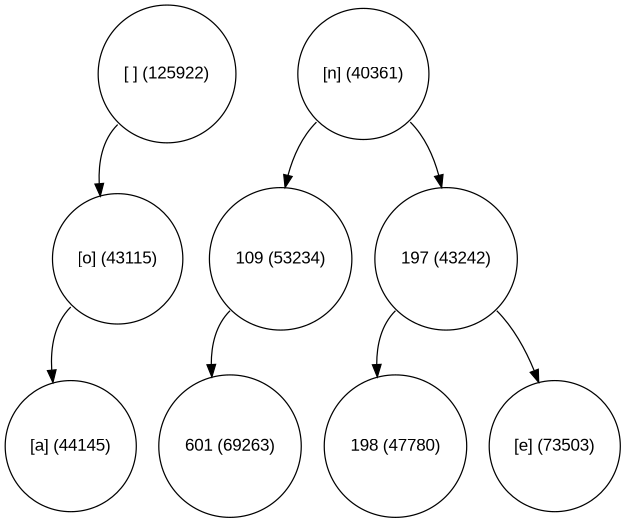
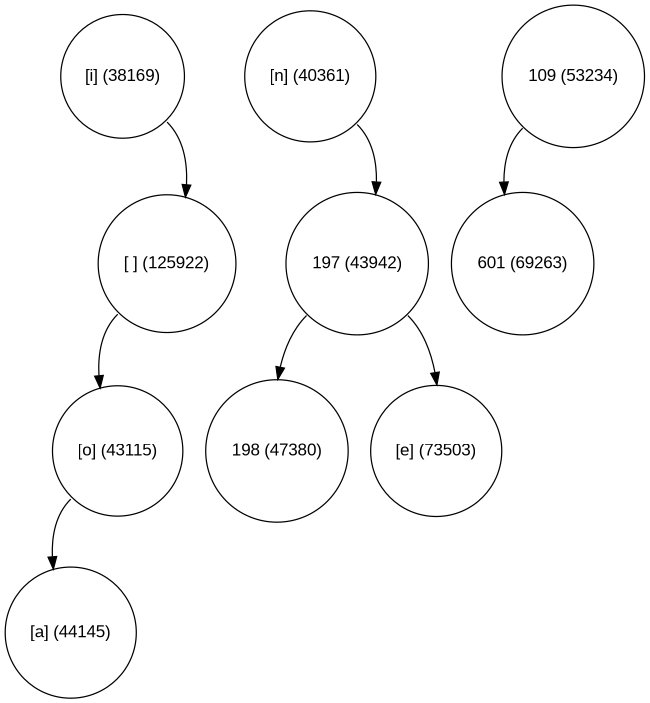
none -> (123, 76)
(299, 147) -> none
(446, 259) -> (357, 264)
(395, 446) -> (277, 451)
